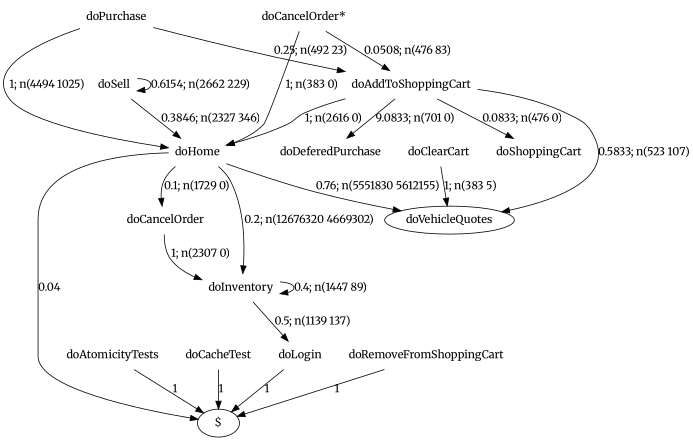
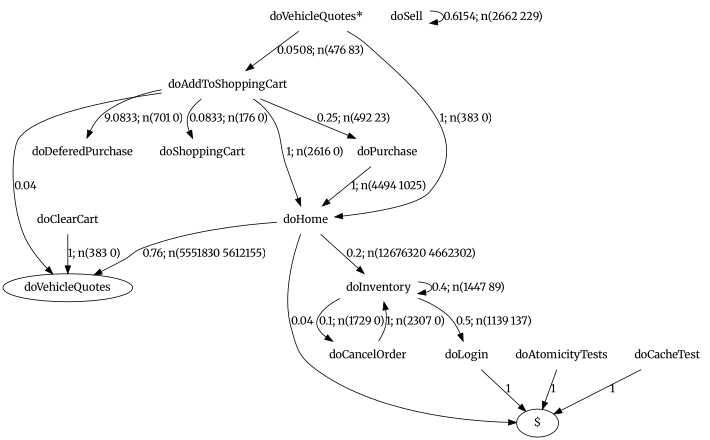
(304, 17) -> (317, 17)
(245, 50) -> (304, 117)
(153, 116) -> none
(522, 119) -> (229, 119)
(644, 152) -> (25, 186)
(164, 180) -> (320, 315)
(470, 186) -> (94, 254)
(309, 220) -> (411, 254)
(426, 355) -> none
